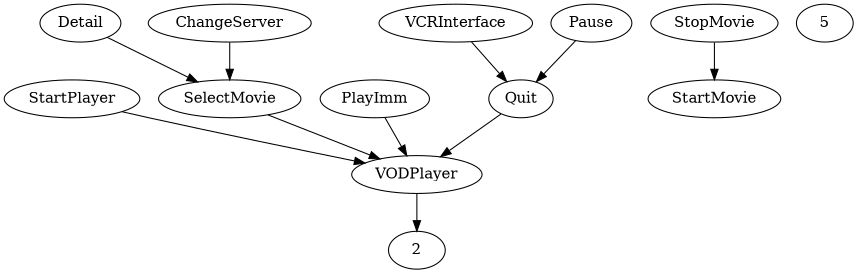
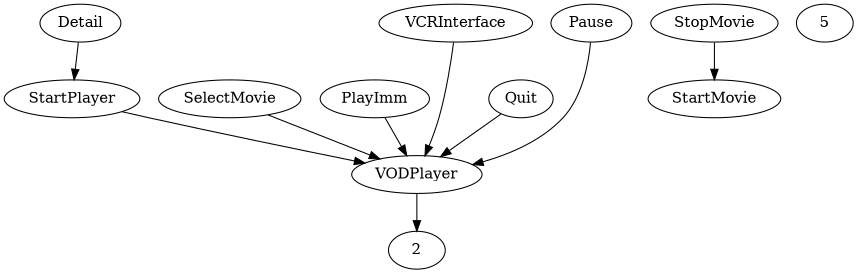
(230, 23) -> none
(148, 57) -> (77, 56)
(560, 57) -> (559, 122)
(486, 58) -> (445, 95)
